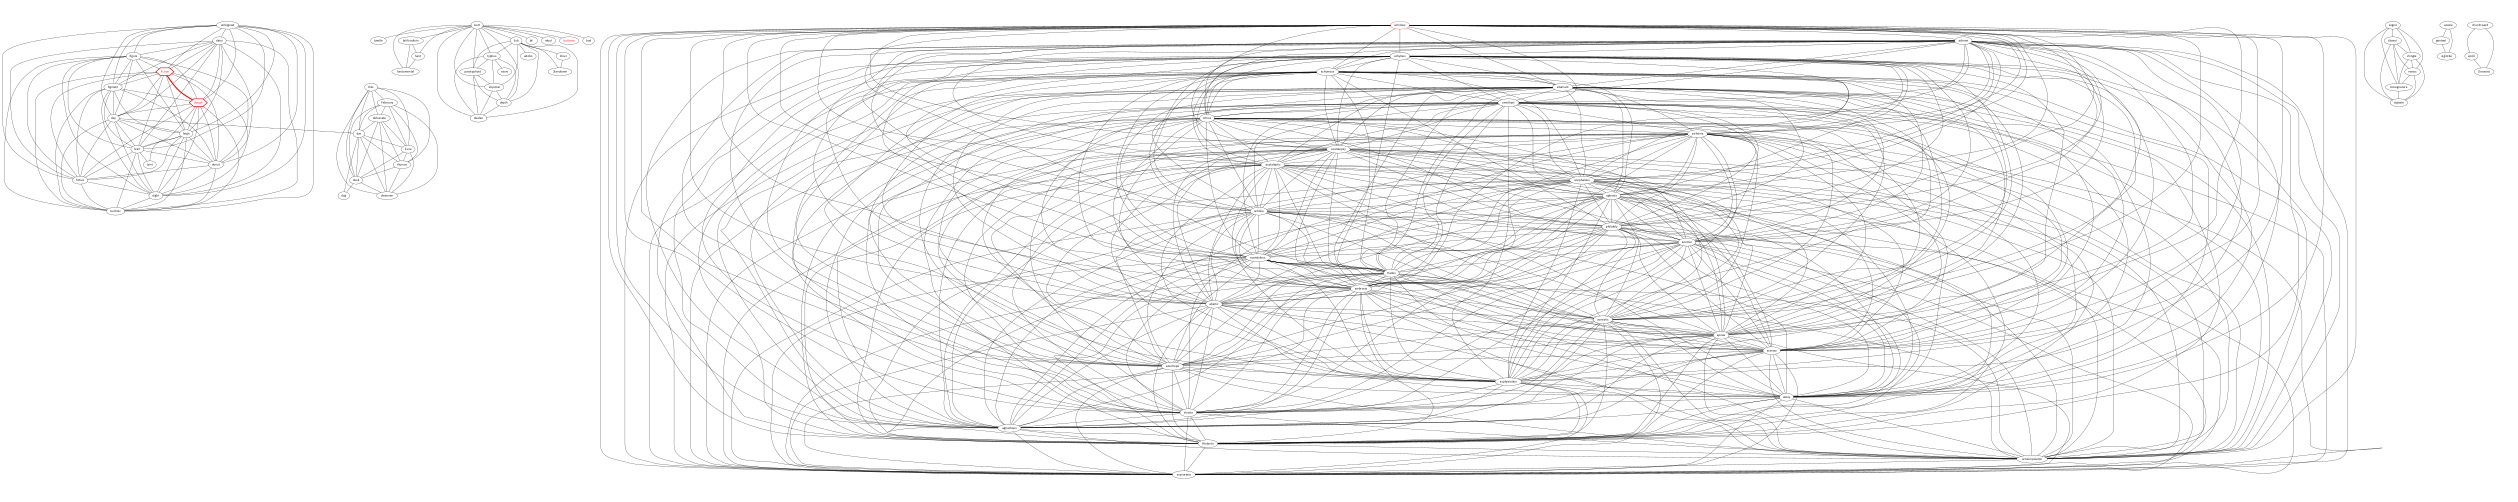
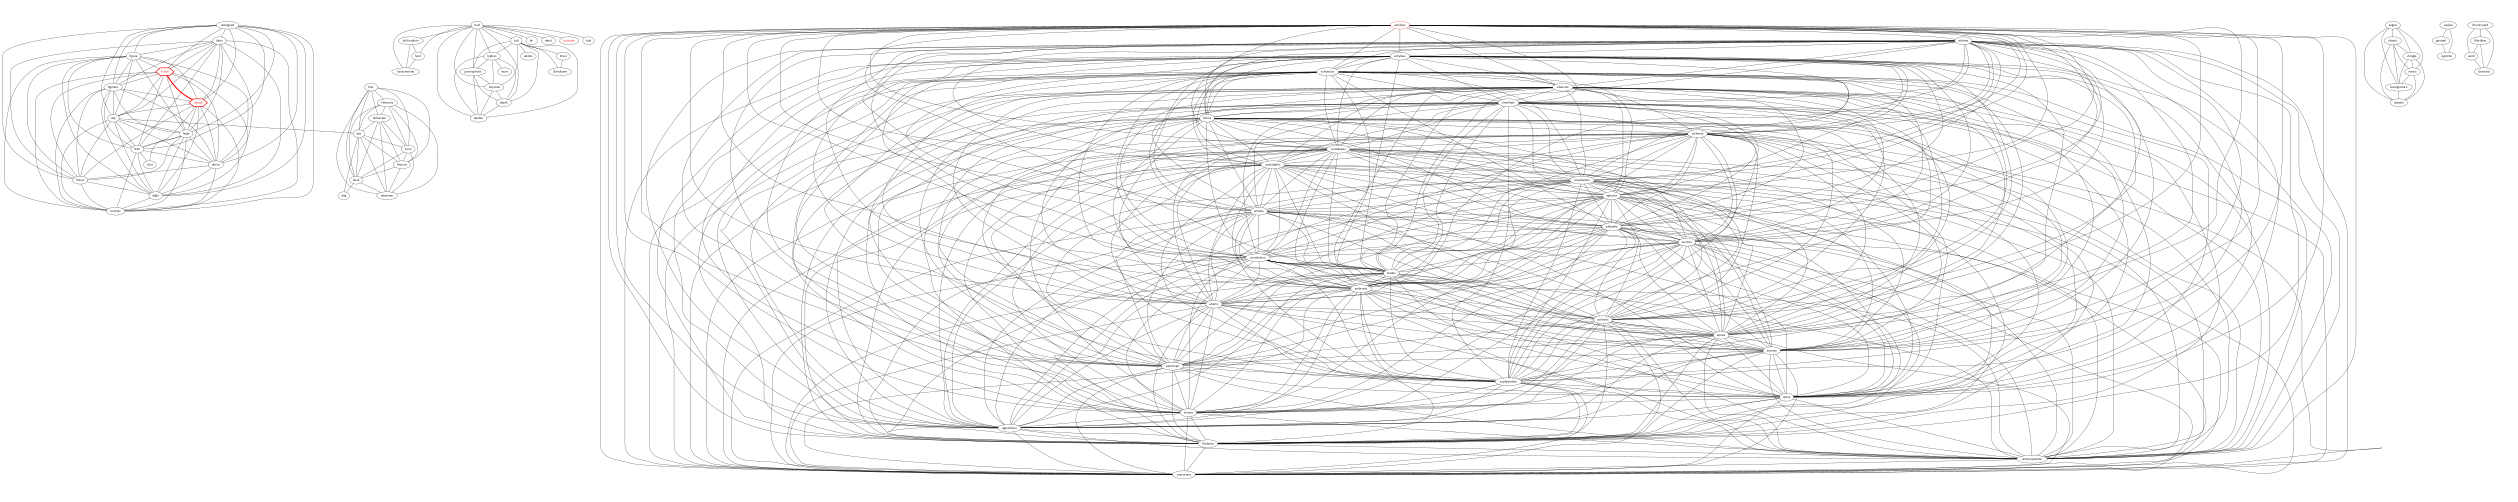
(378, 41) -> none
none -> (2480, 41)
(109, 165) -> none
